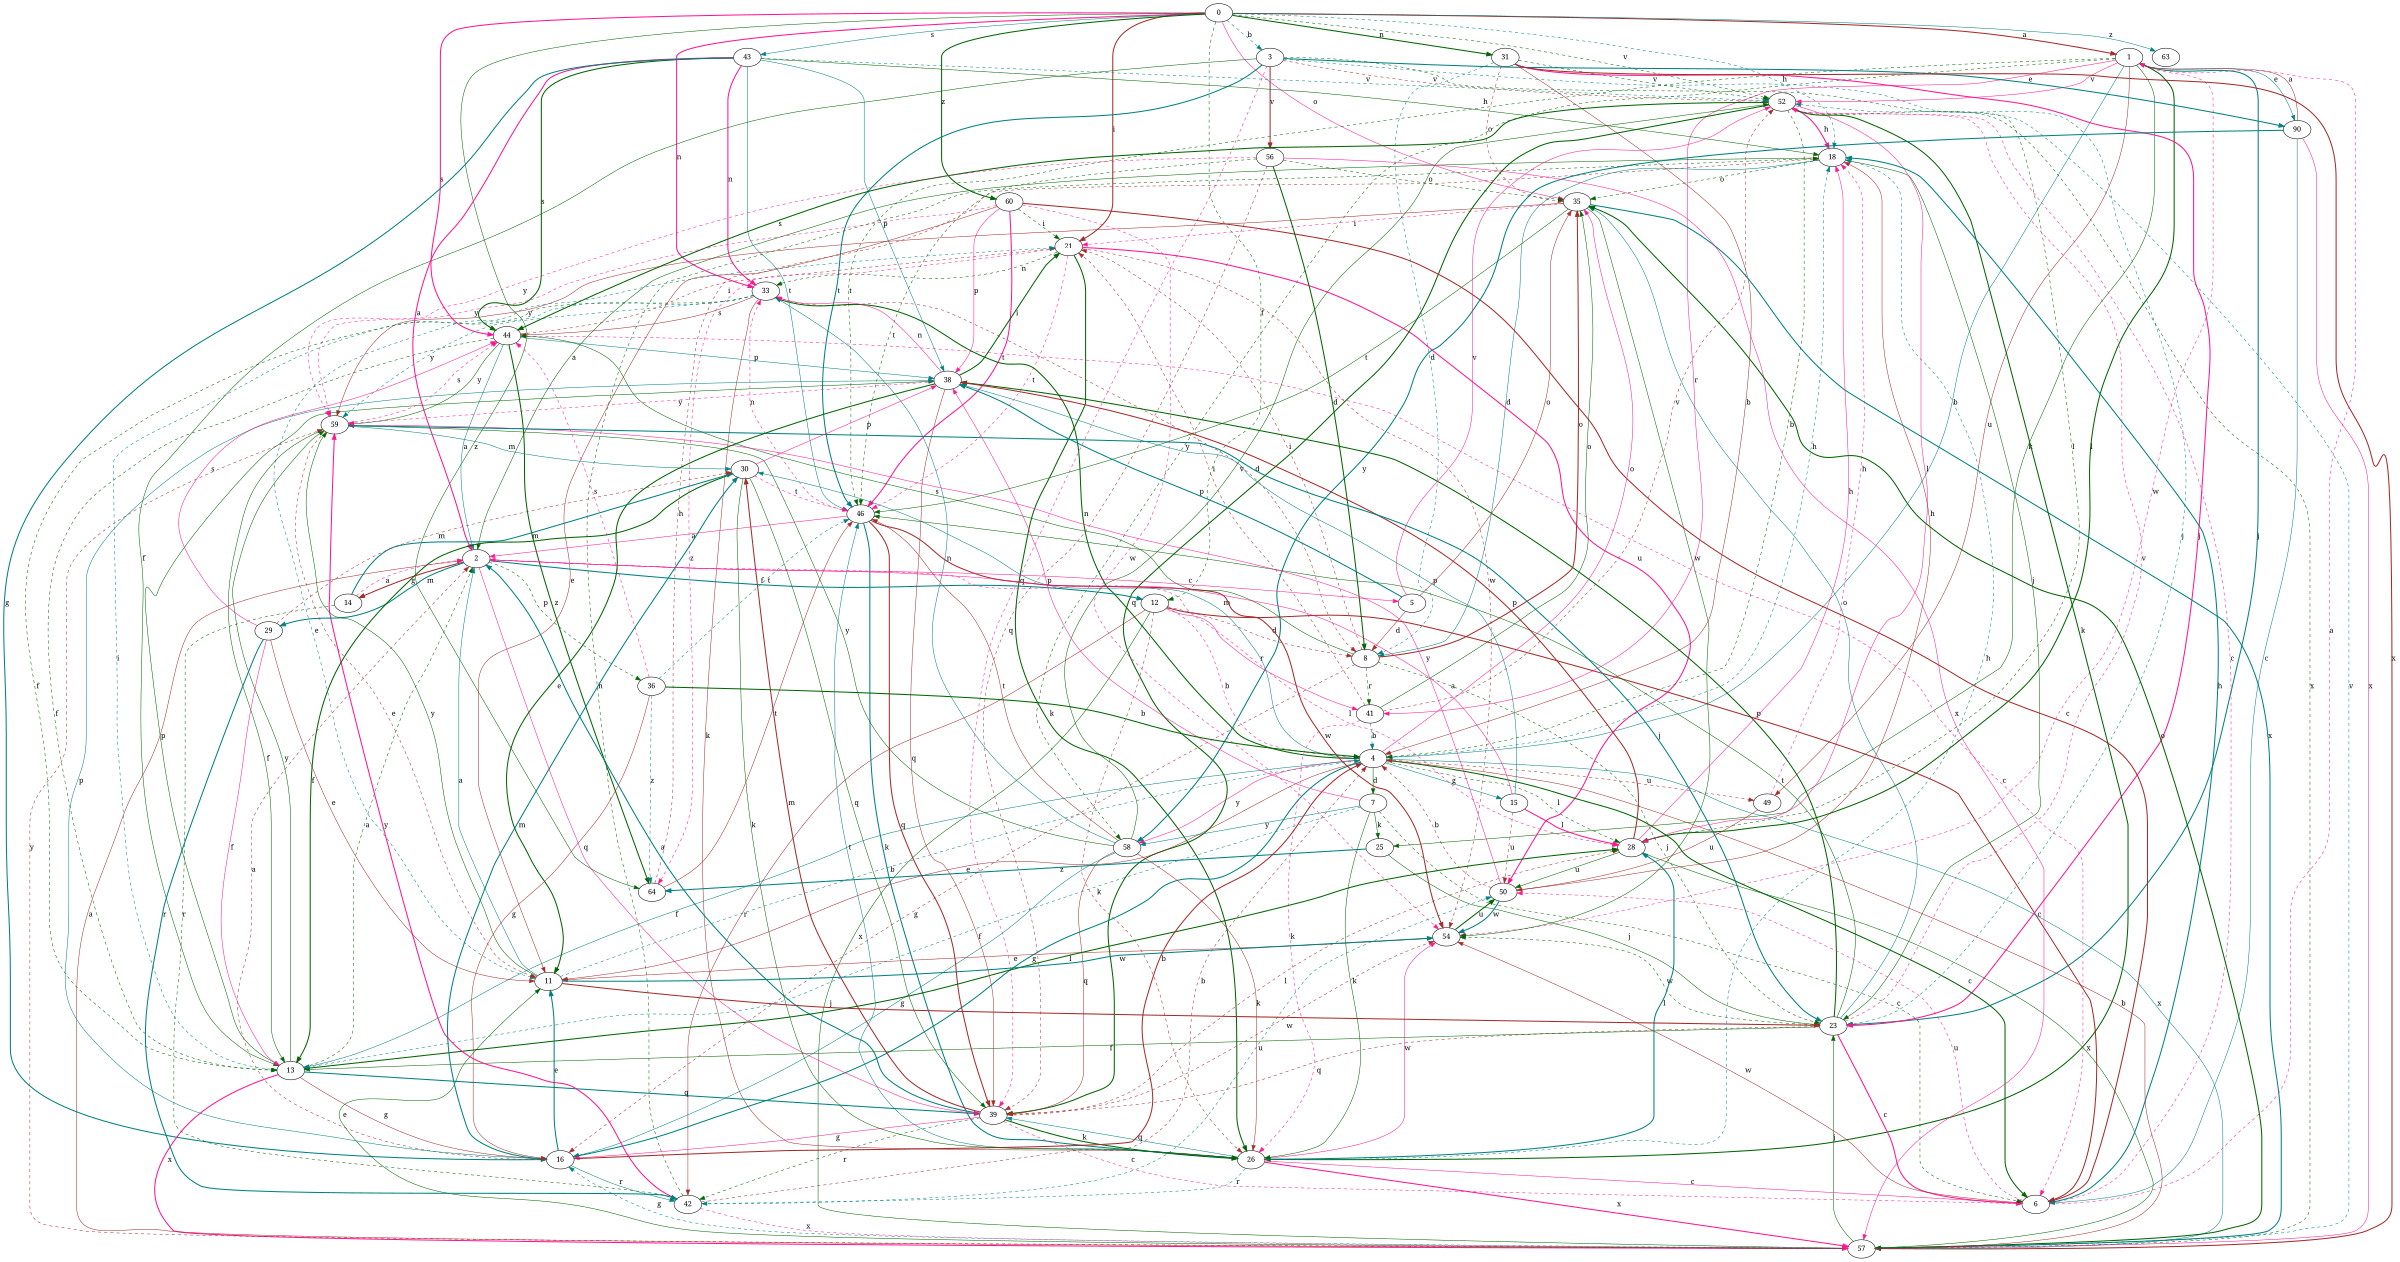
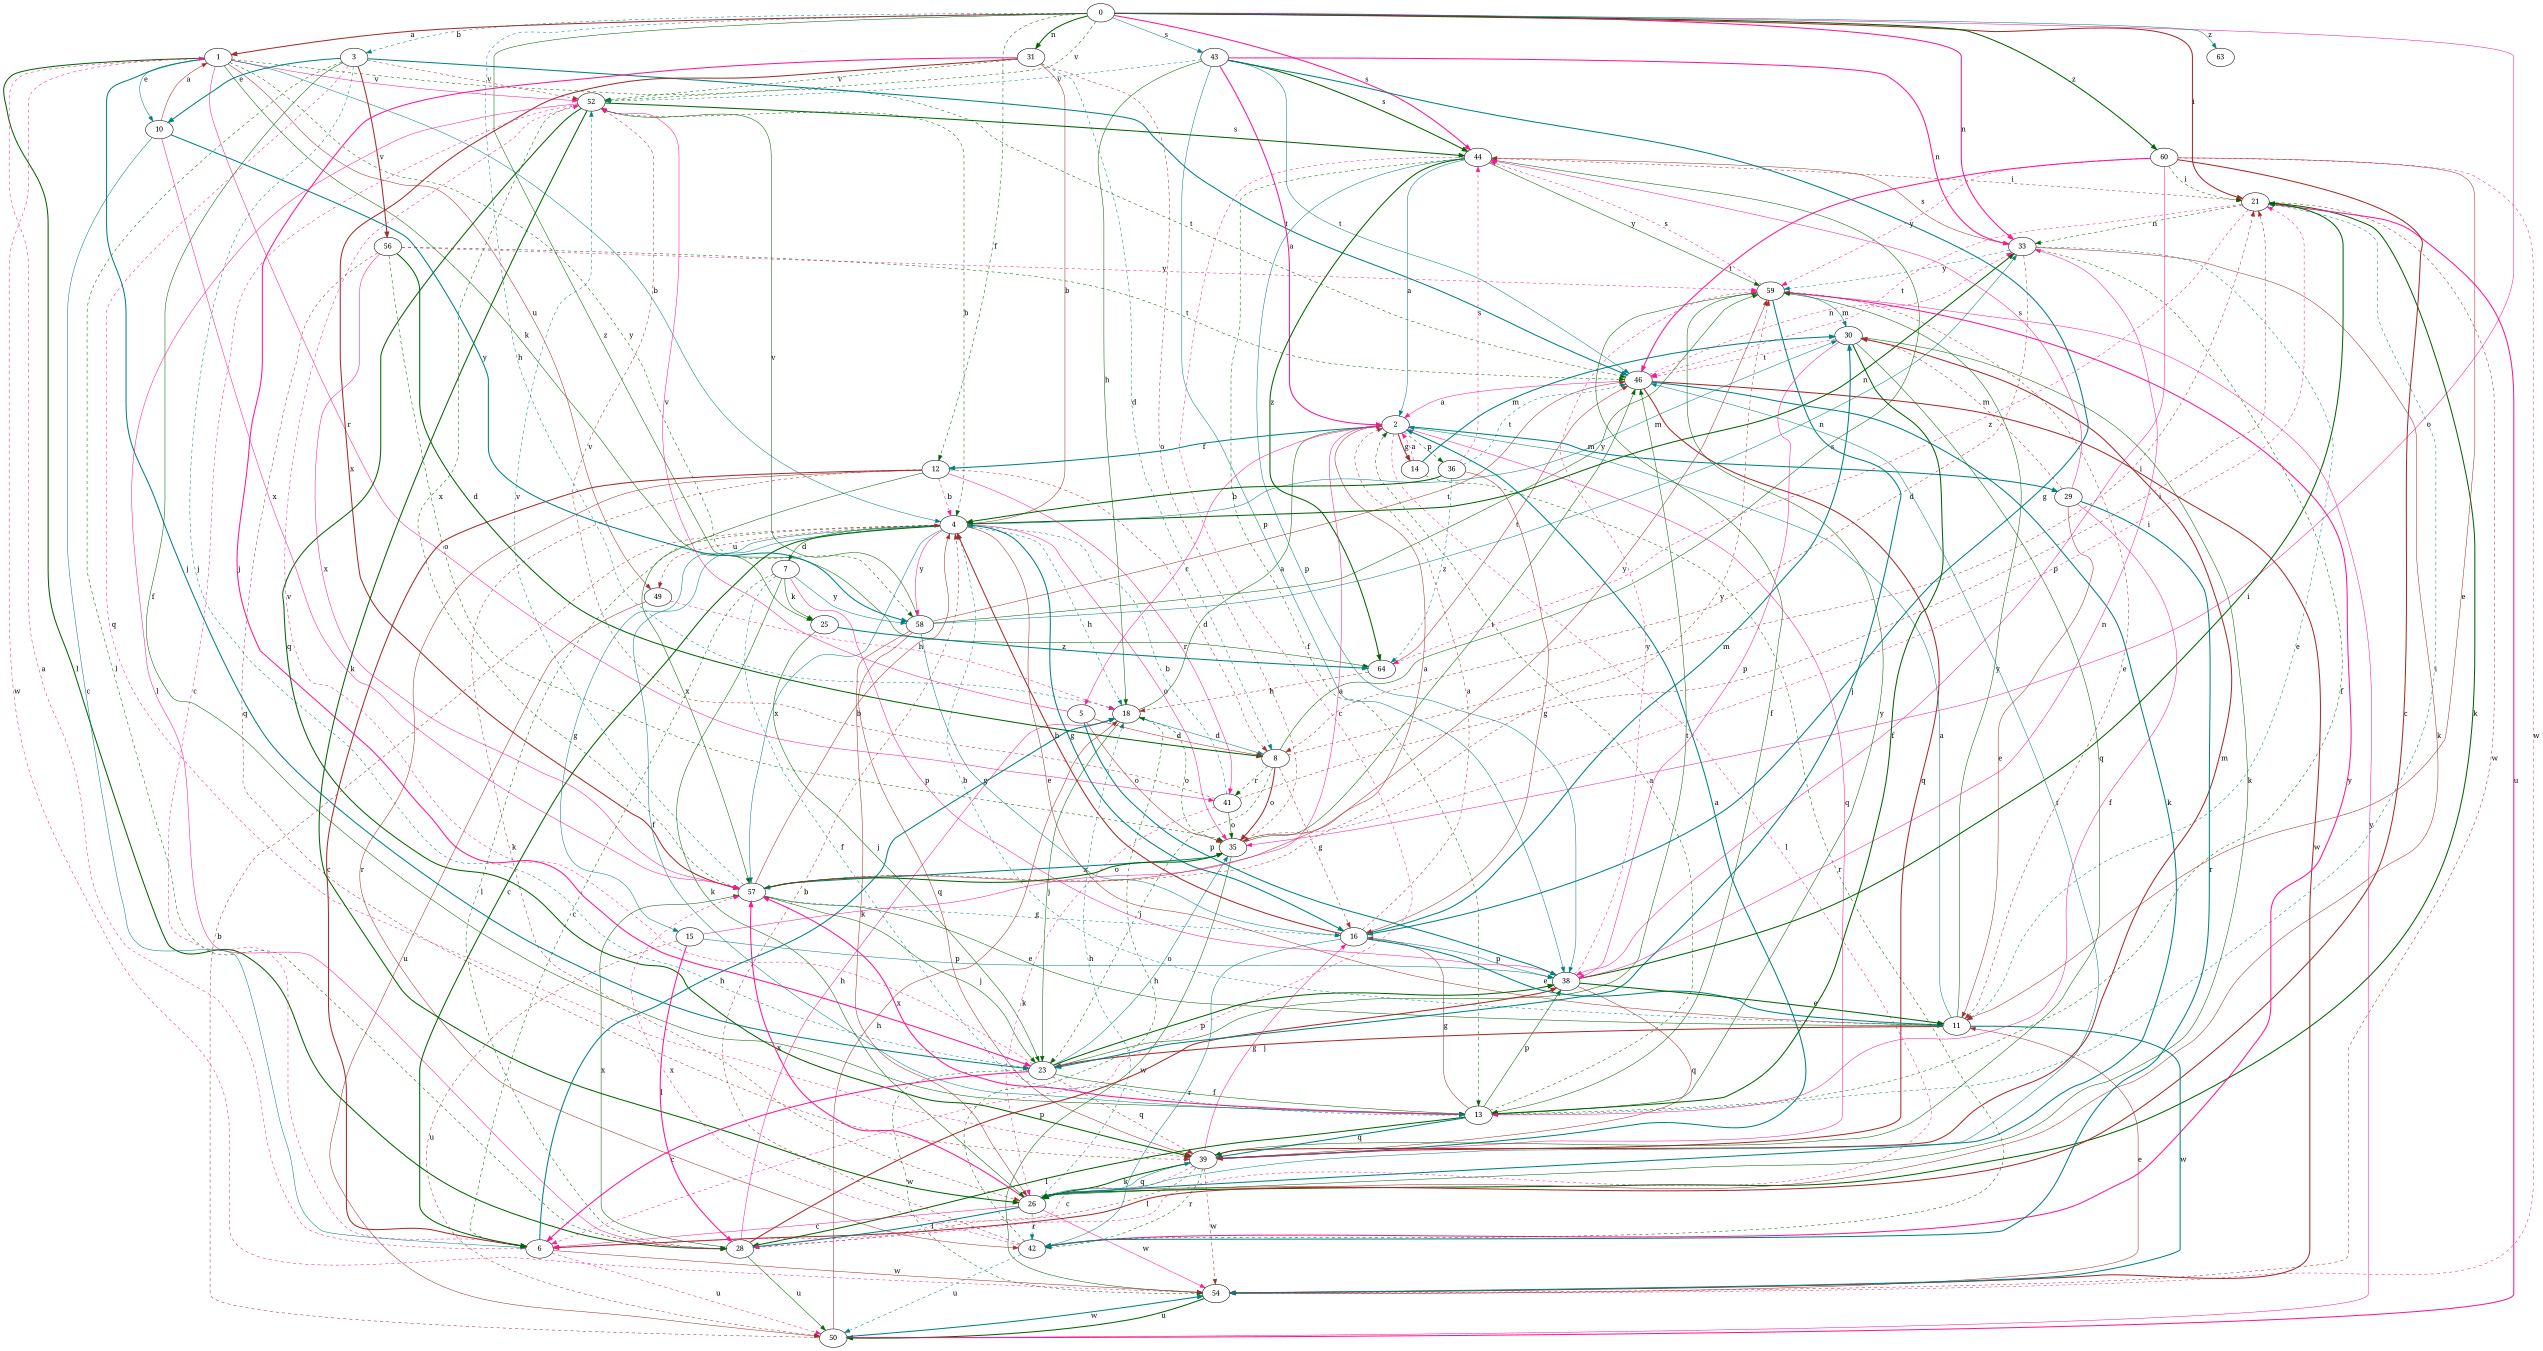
(1813, 122) -> none
(2297, 130) -> (159, 130)
